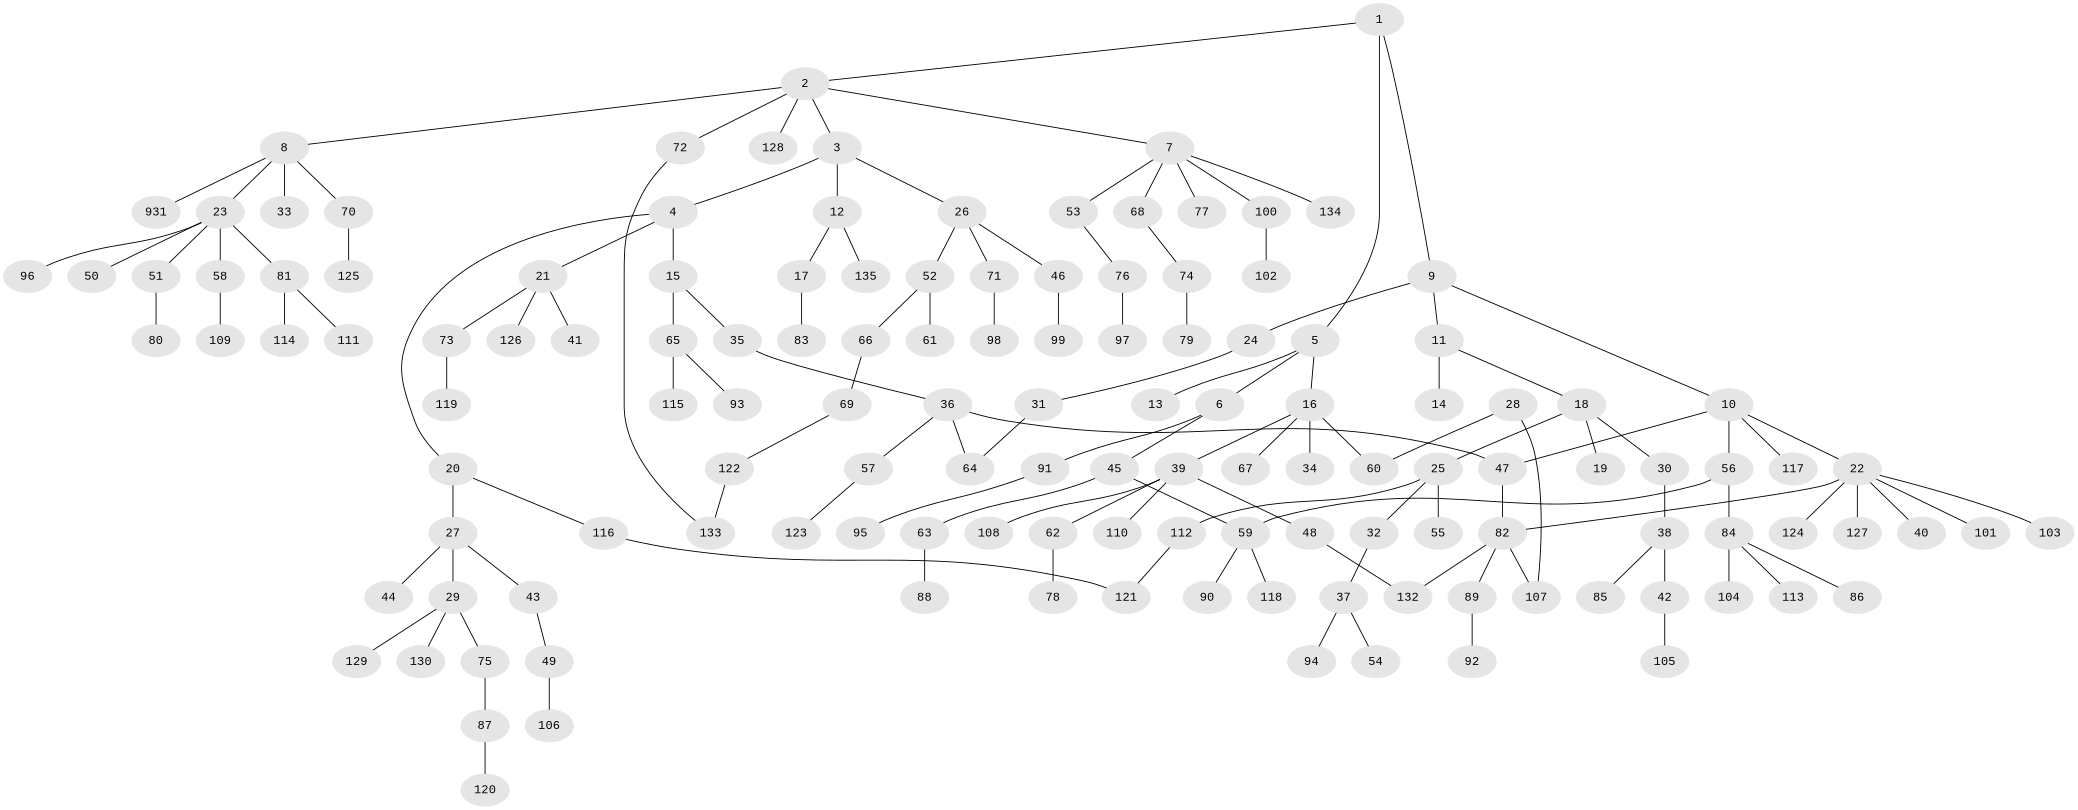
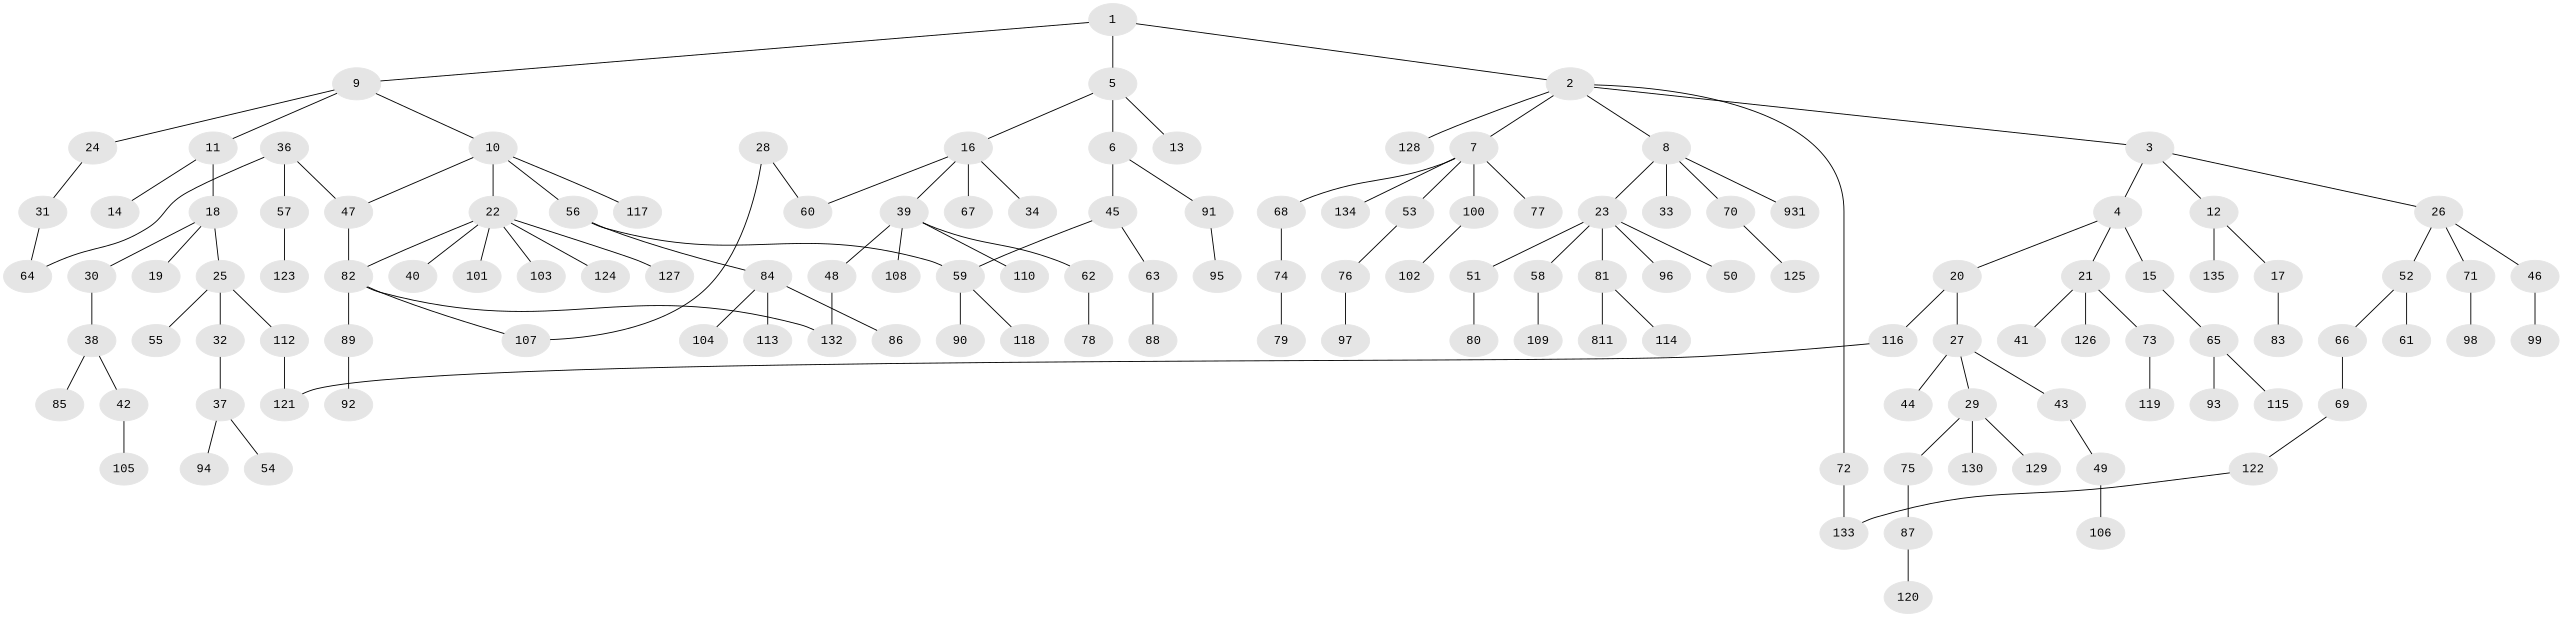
(349, 341) -> (1602, 341)
(737, 341) -> none
